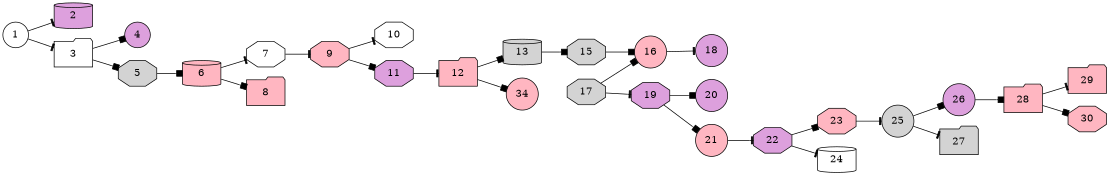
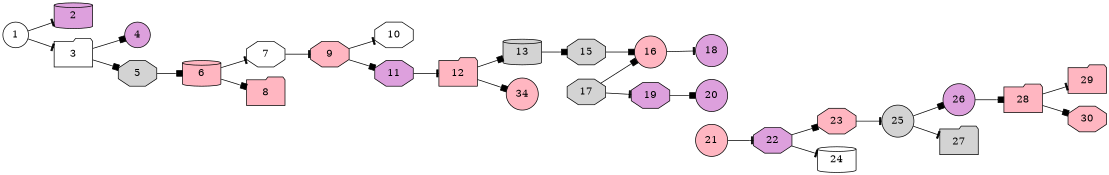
(678, 116) -> none
